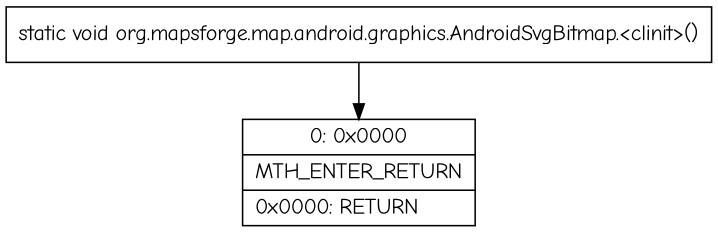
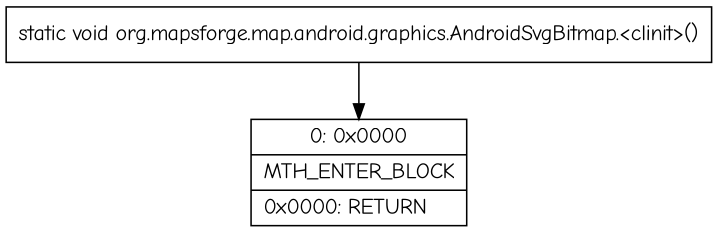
(359, 172) -> (359, 172)
